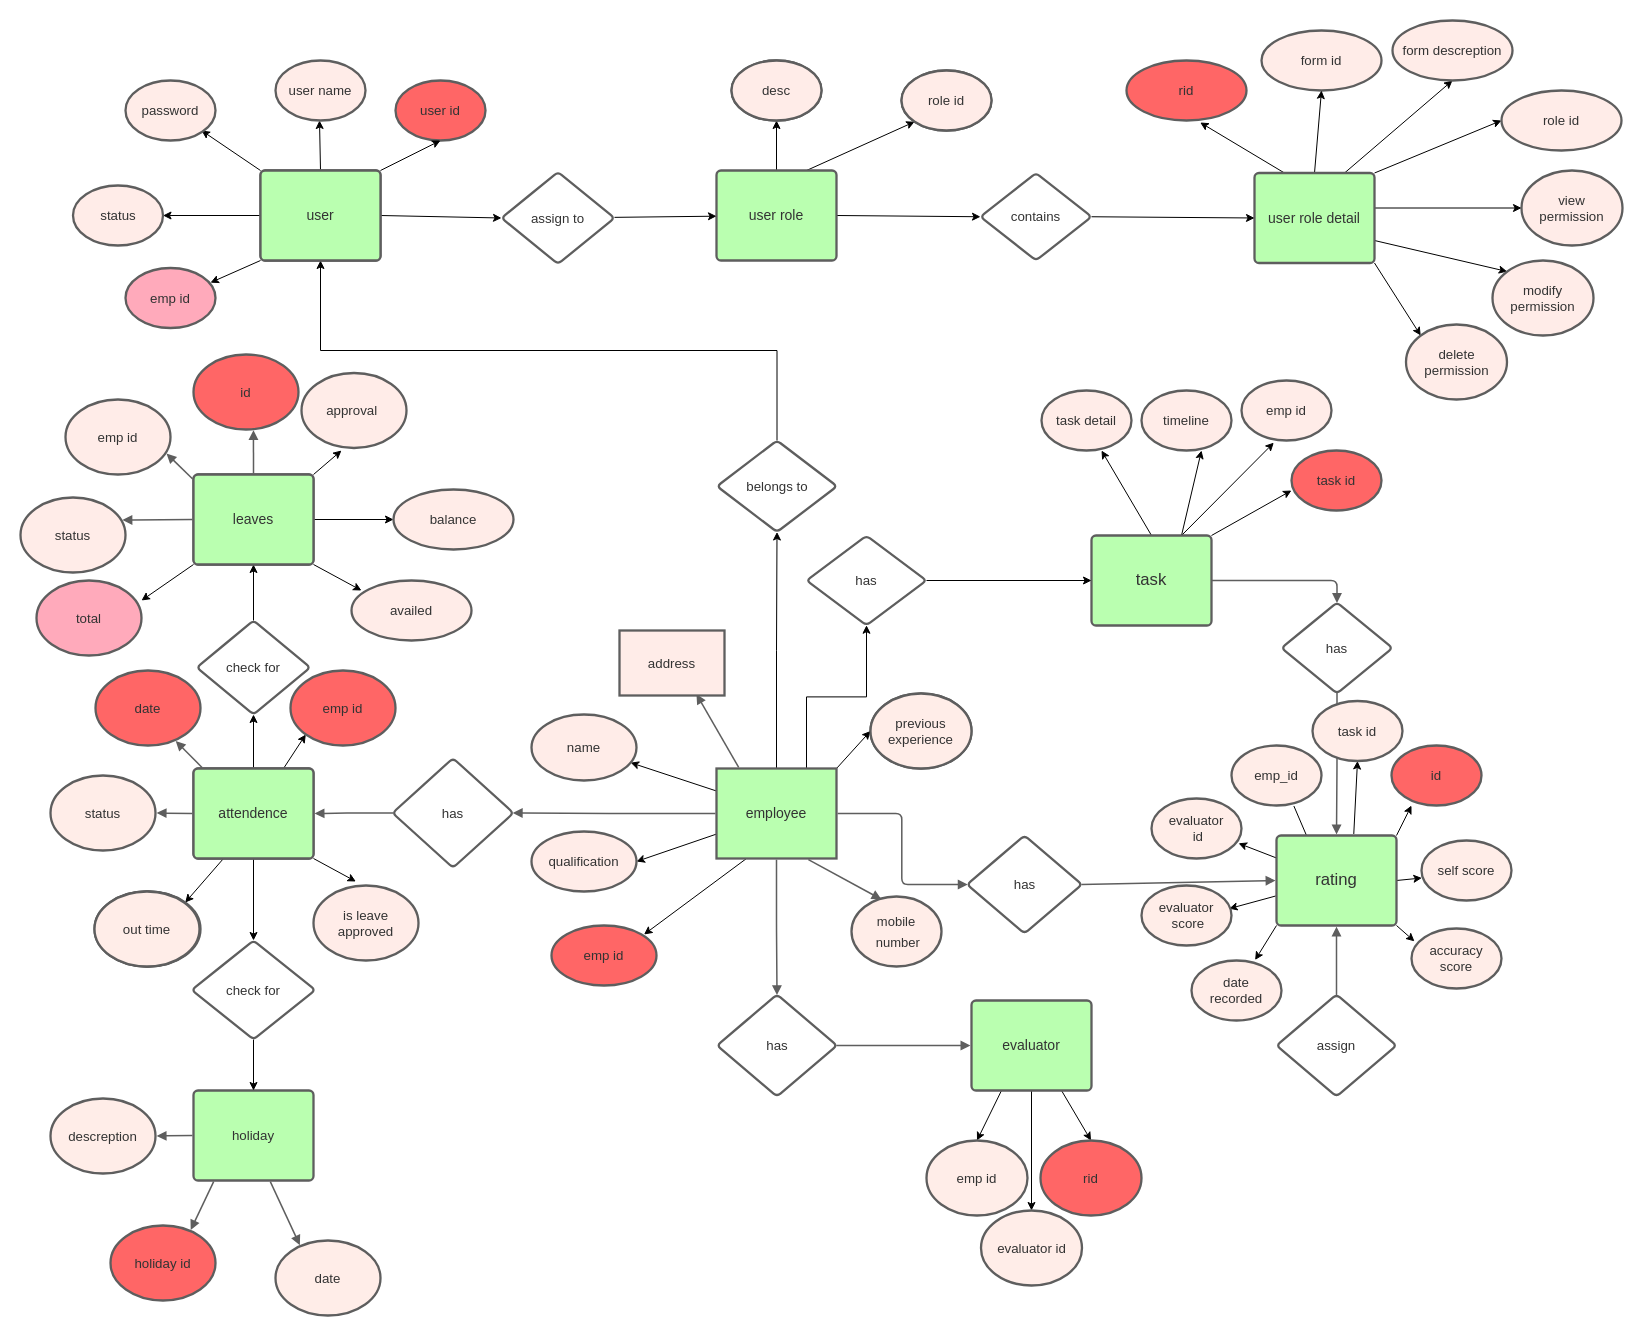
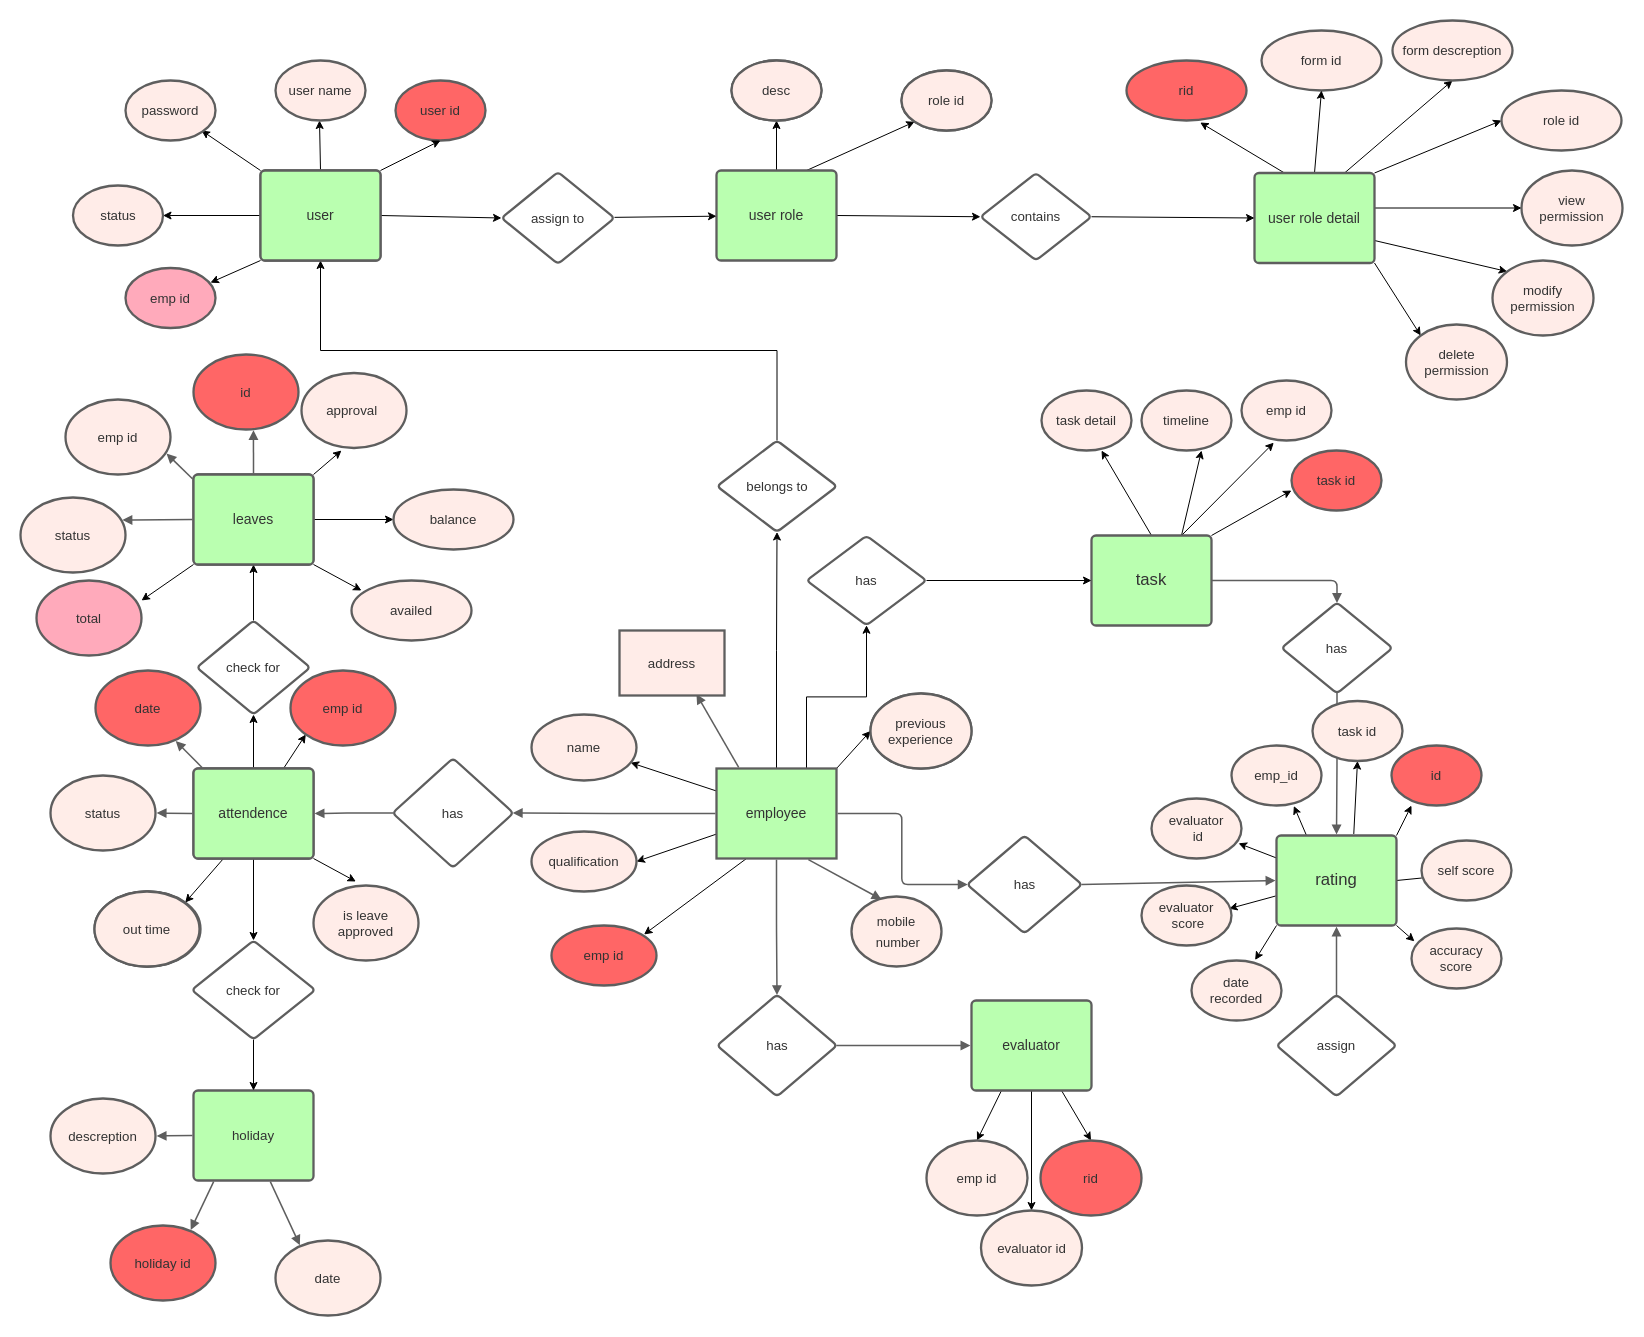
(1296, 811) -> (1297, 813)
(1414, 879) -> (1416, 879)
